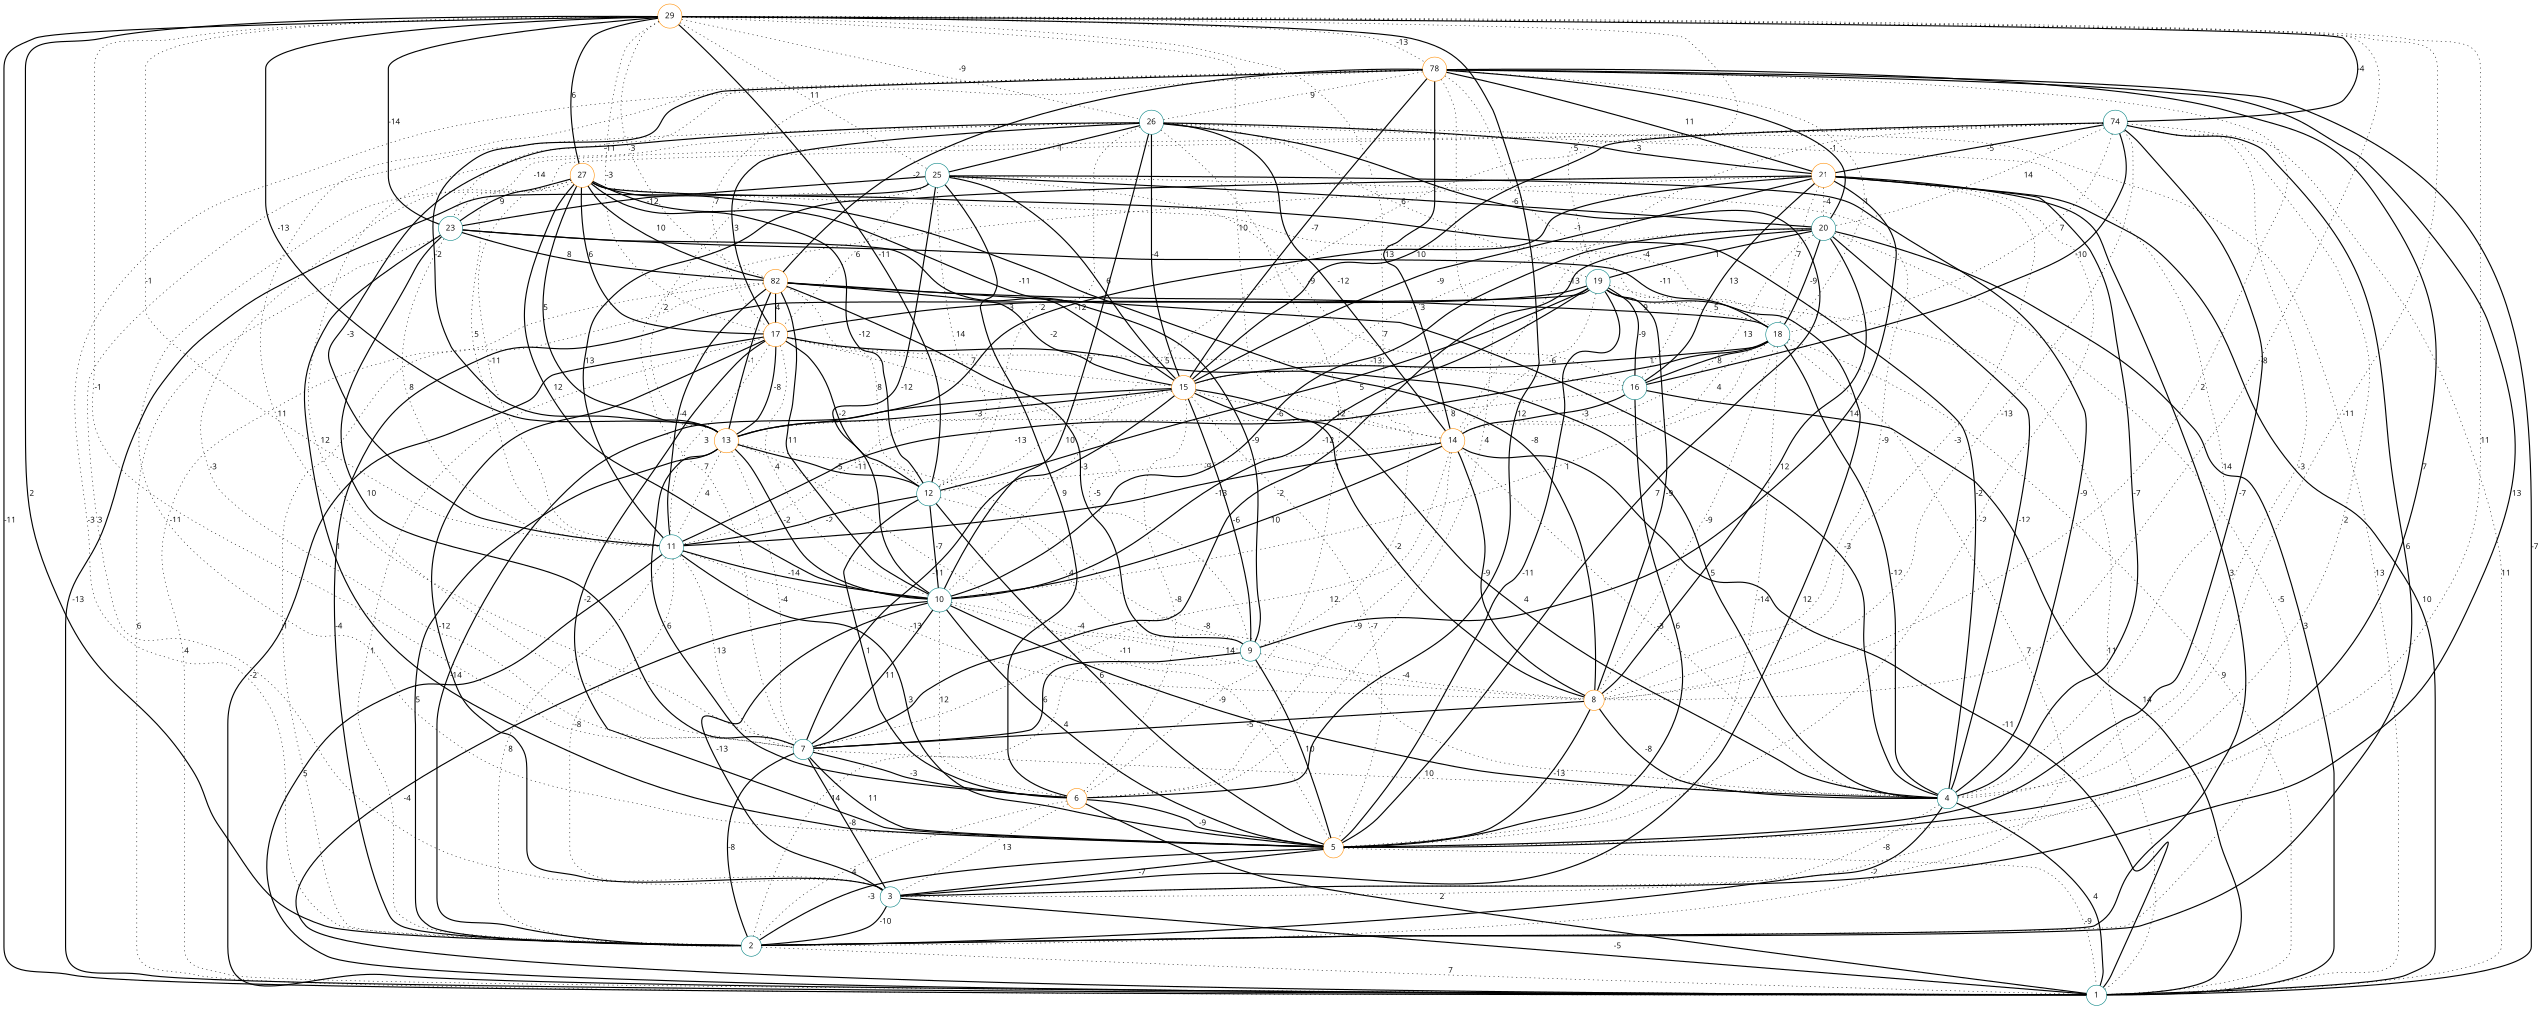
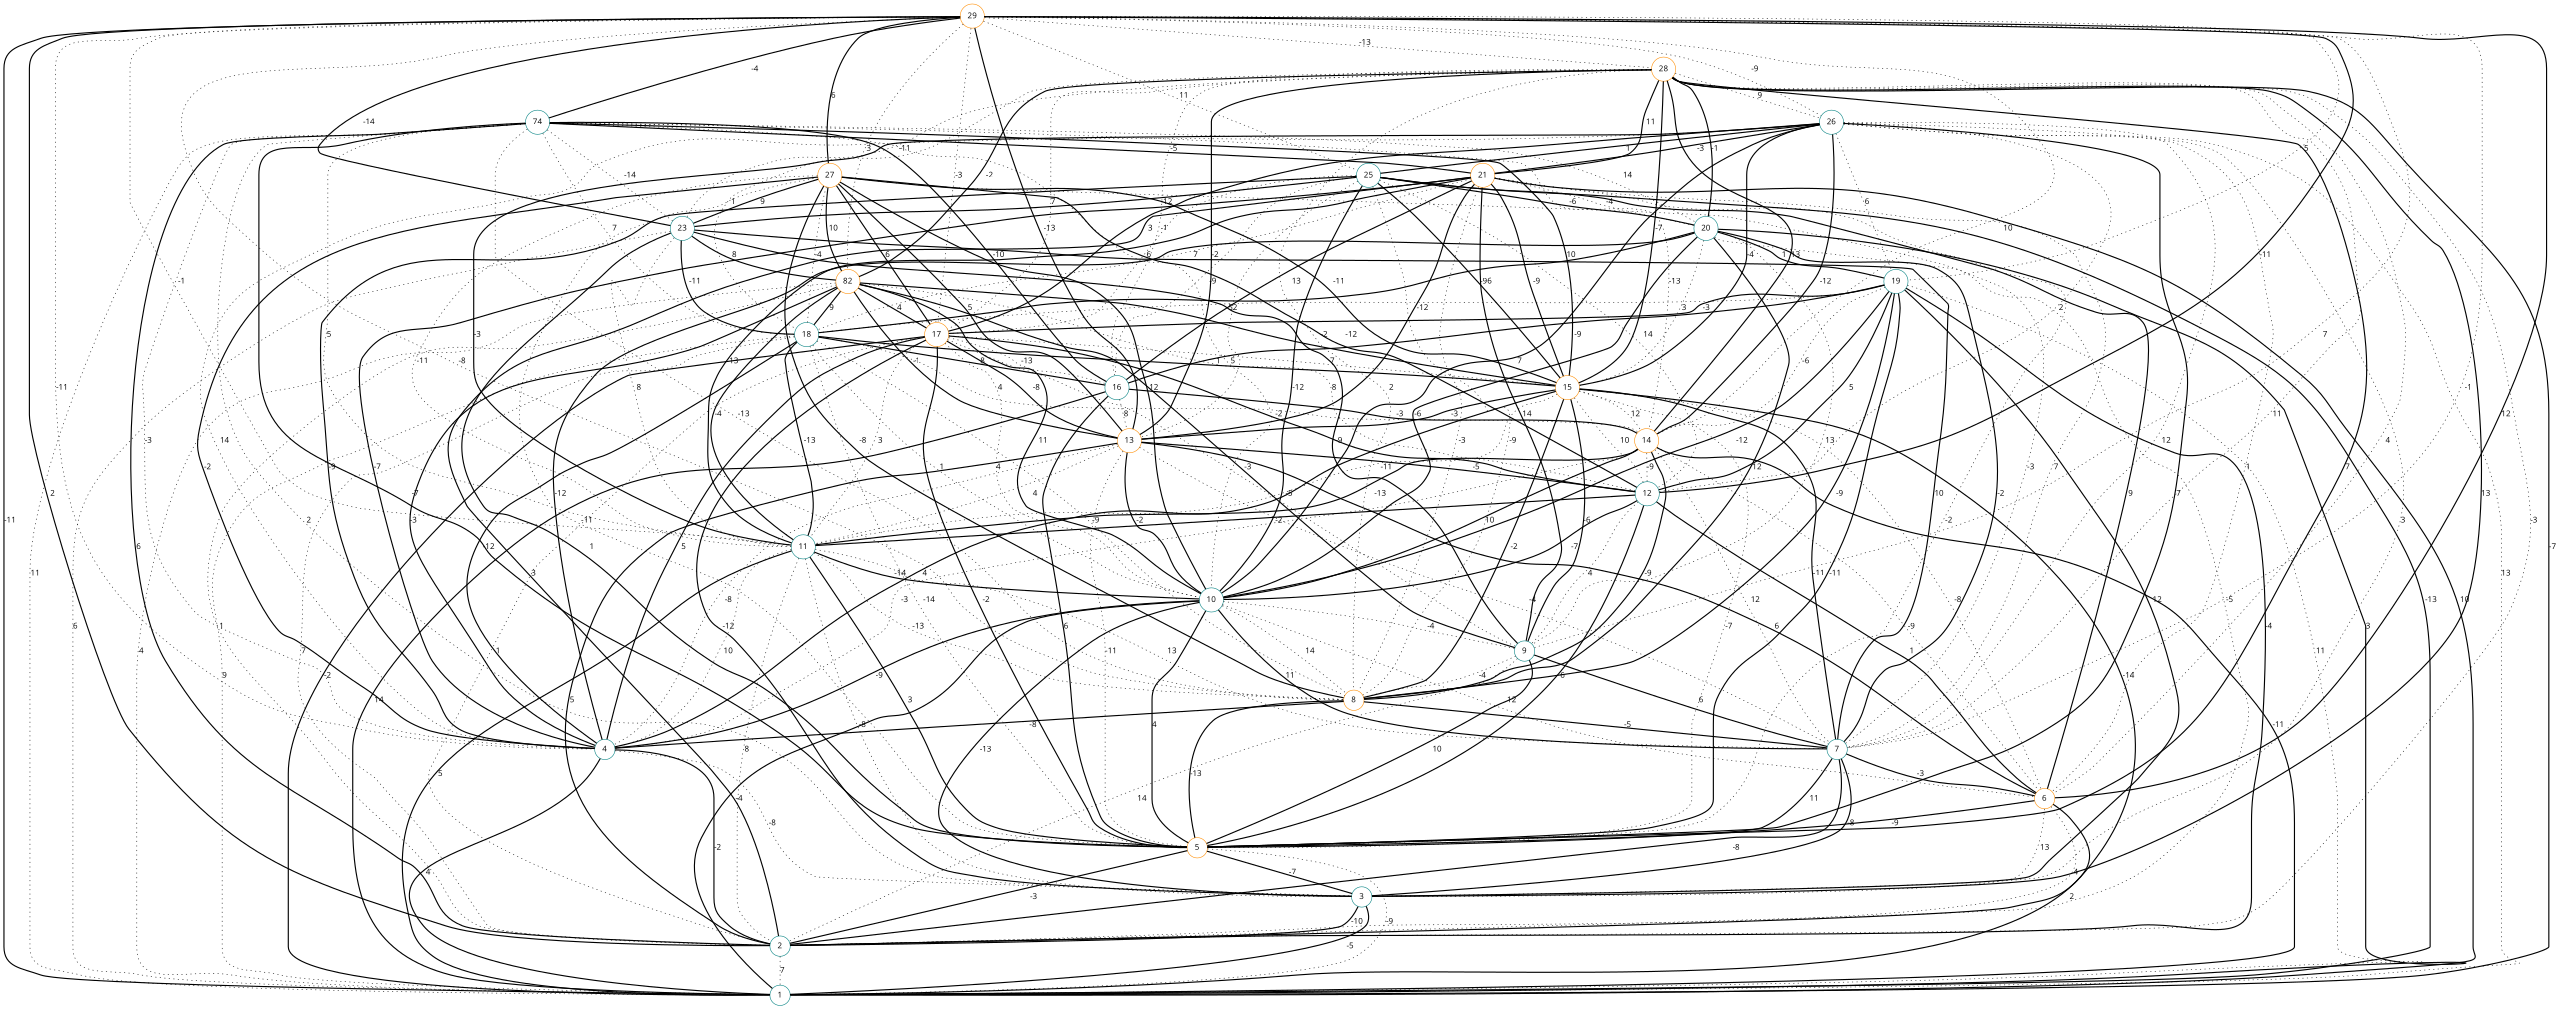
(2442, 41) -> none
(1435, 69) -> (1664, 69)
(1670, 390) -> (1796, 492)
(1375, 776) -> (716, 657)
